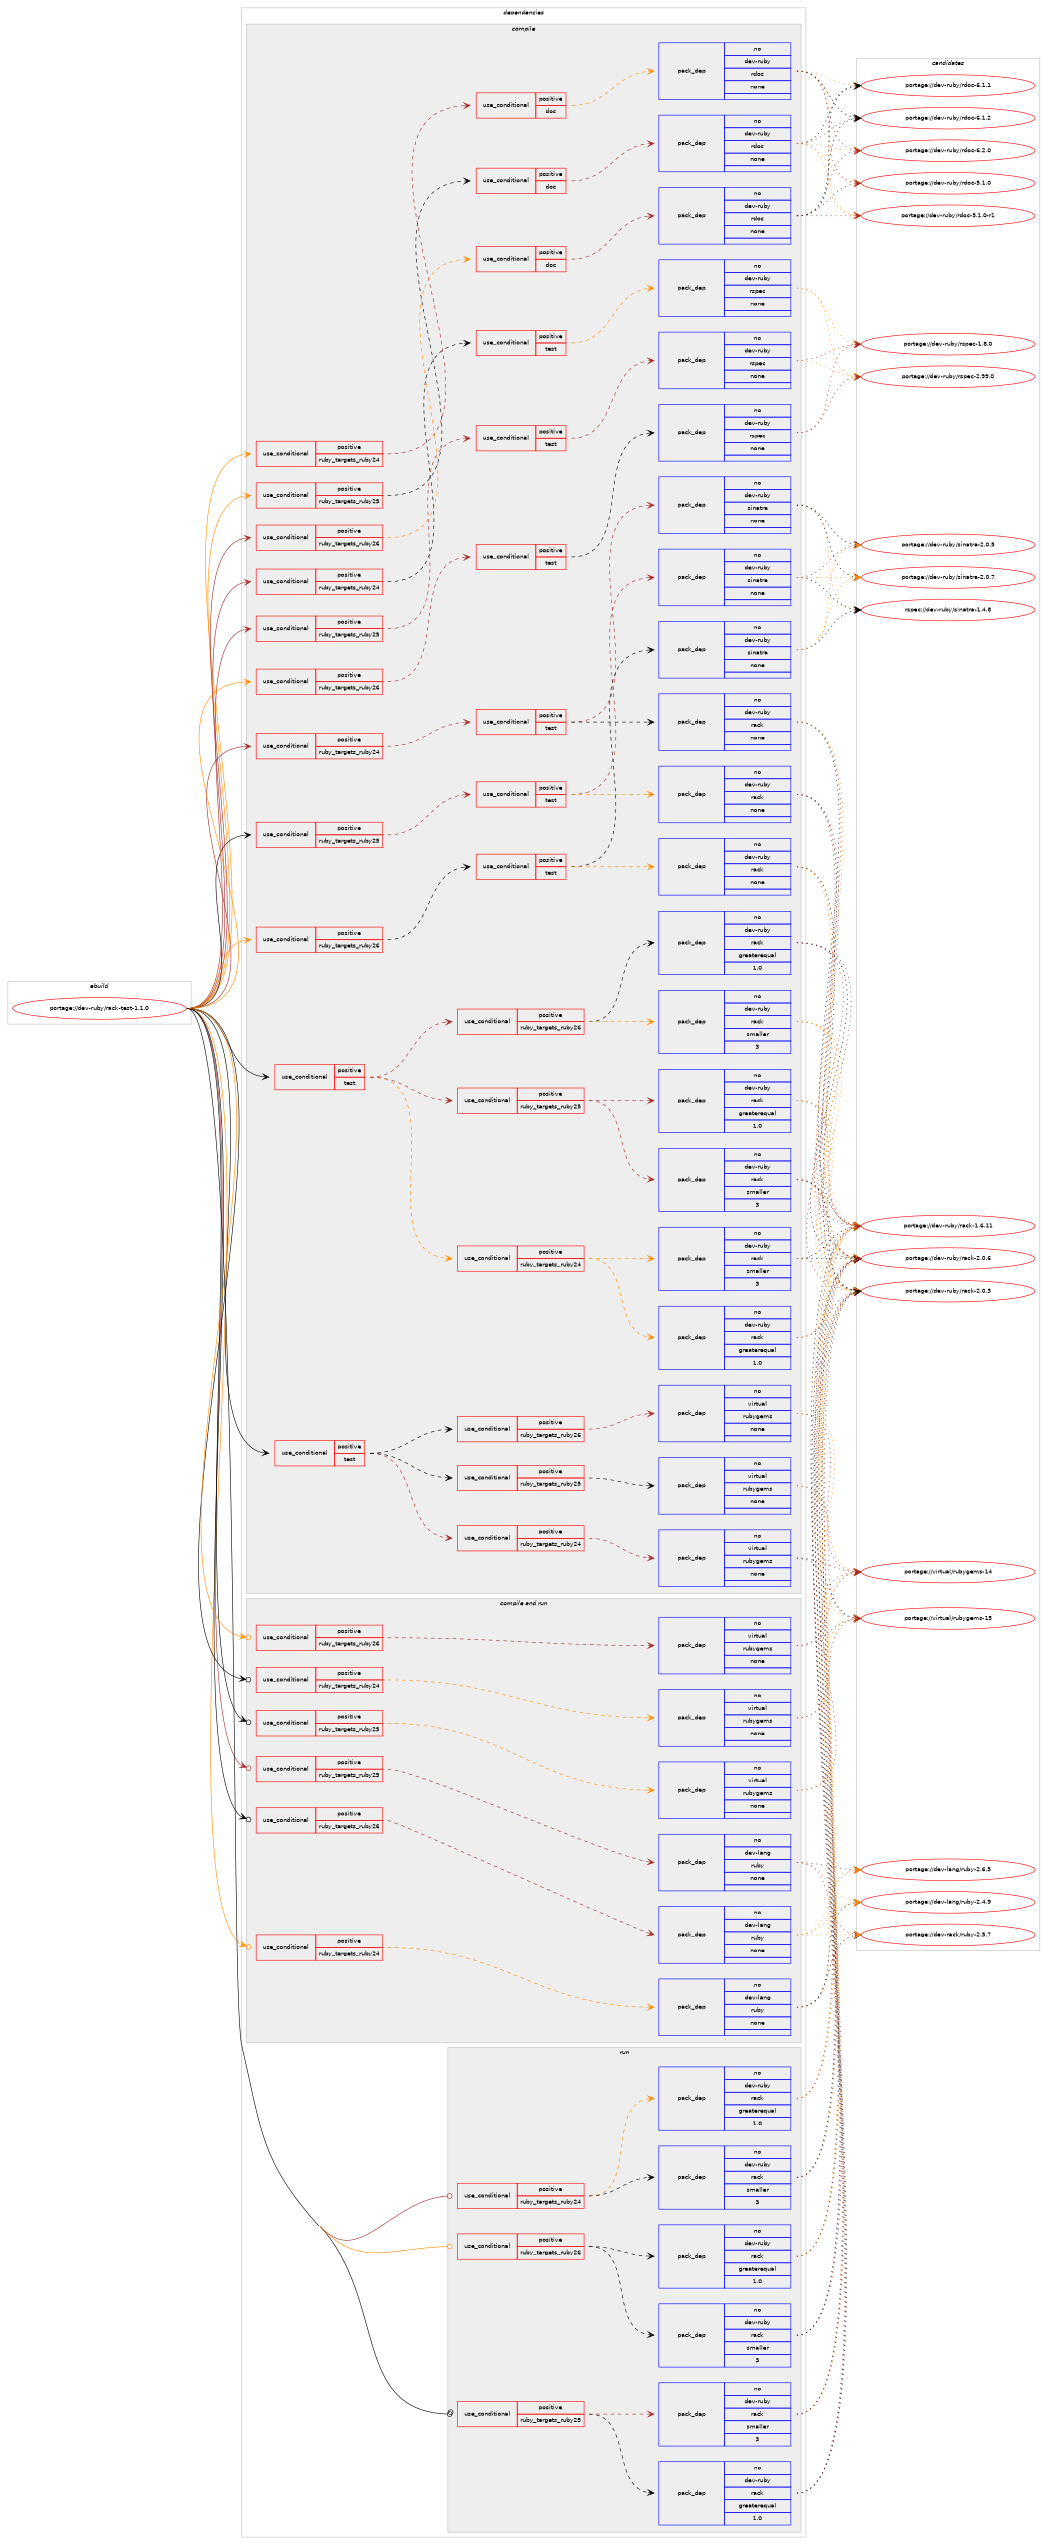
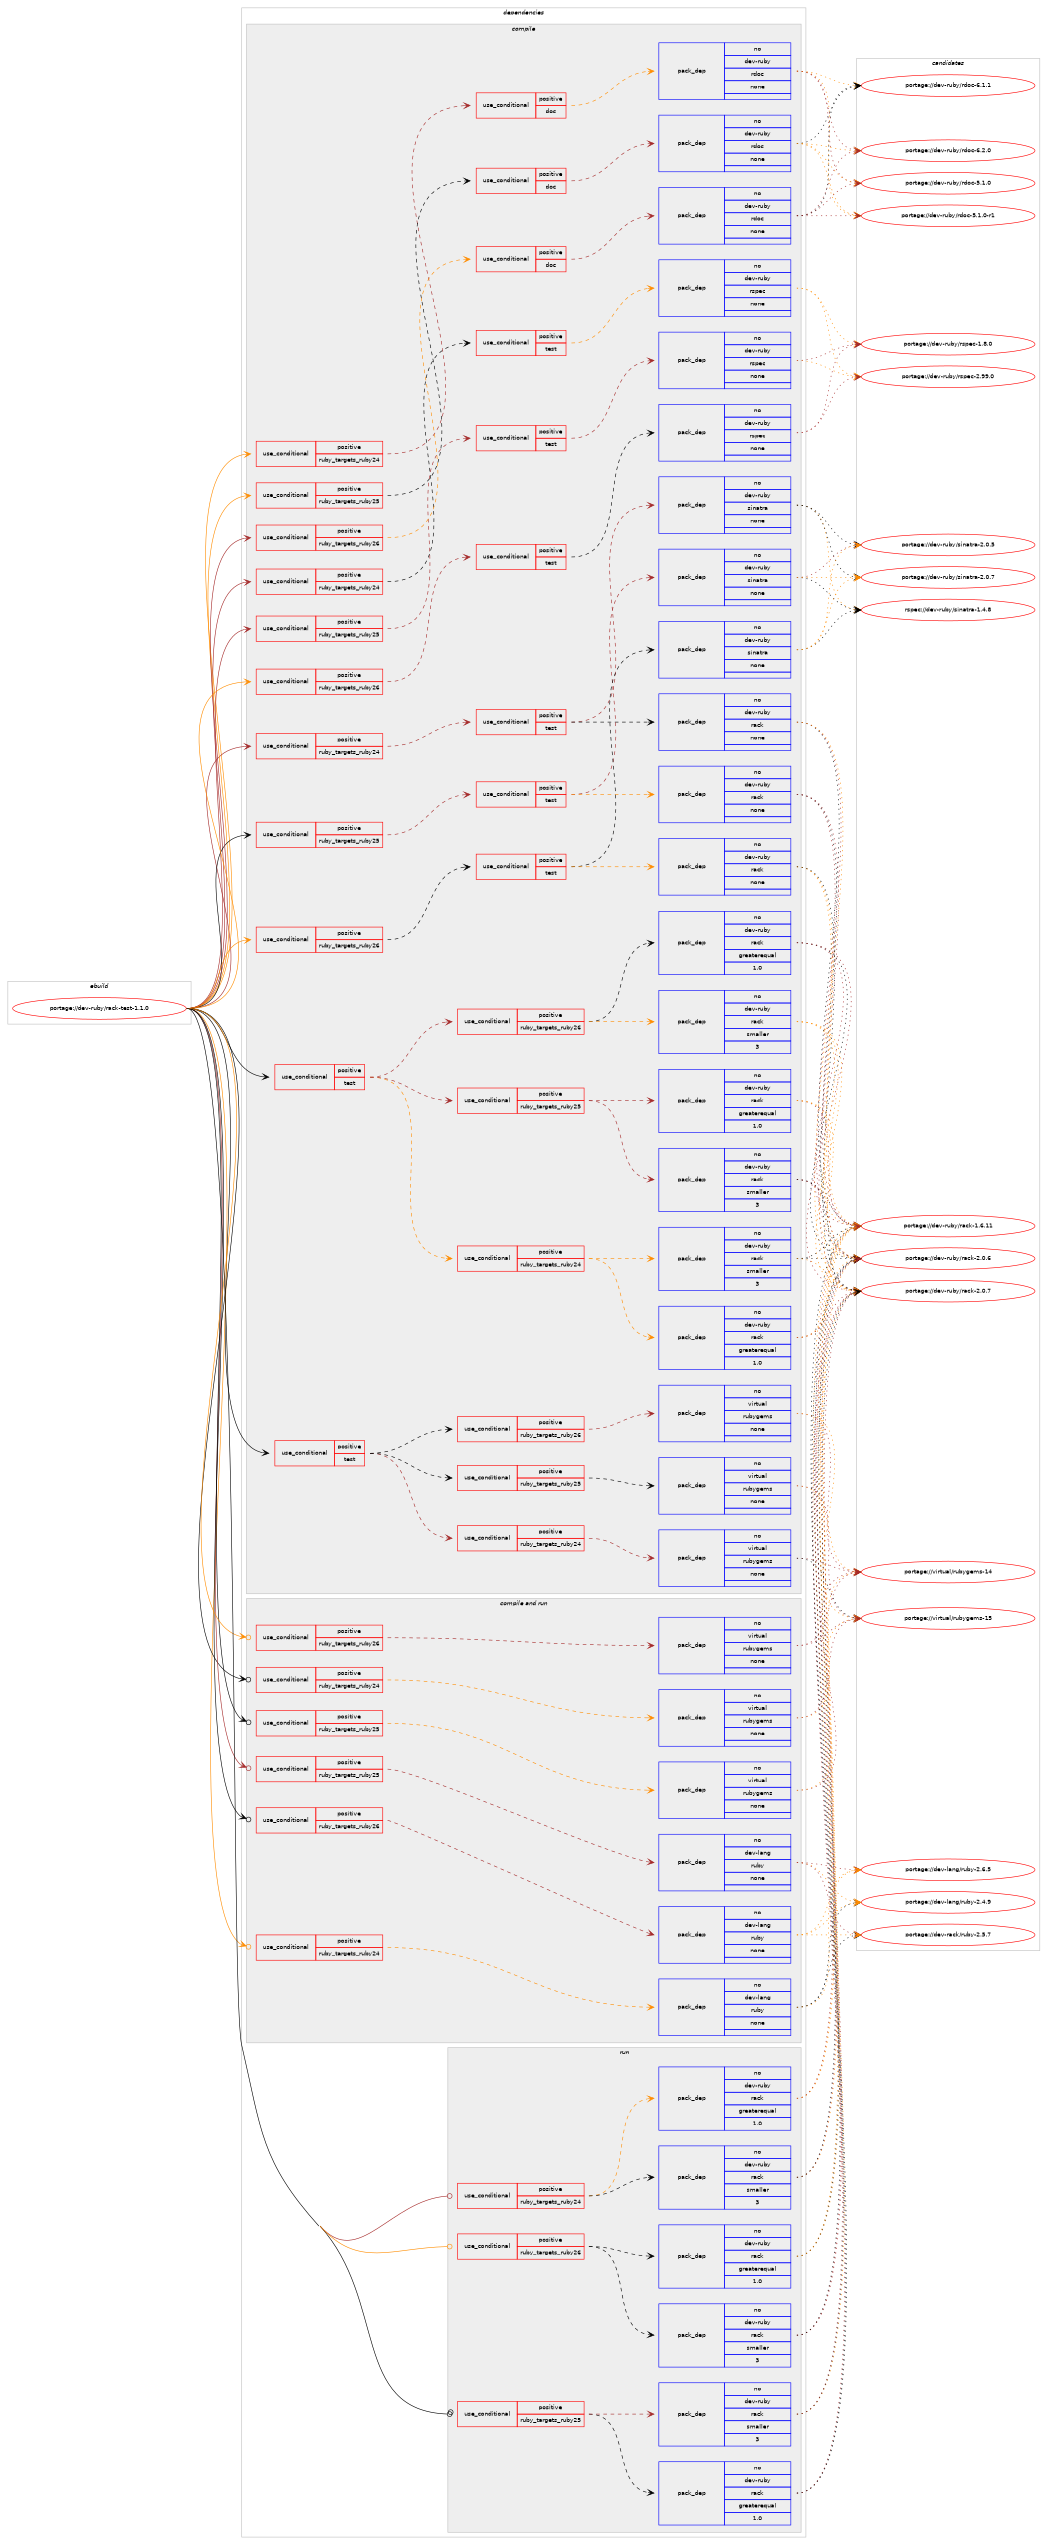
(948, 118) -> none
(948, 1291) -> (948, 1291)
